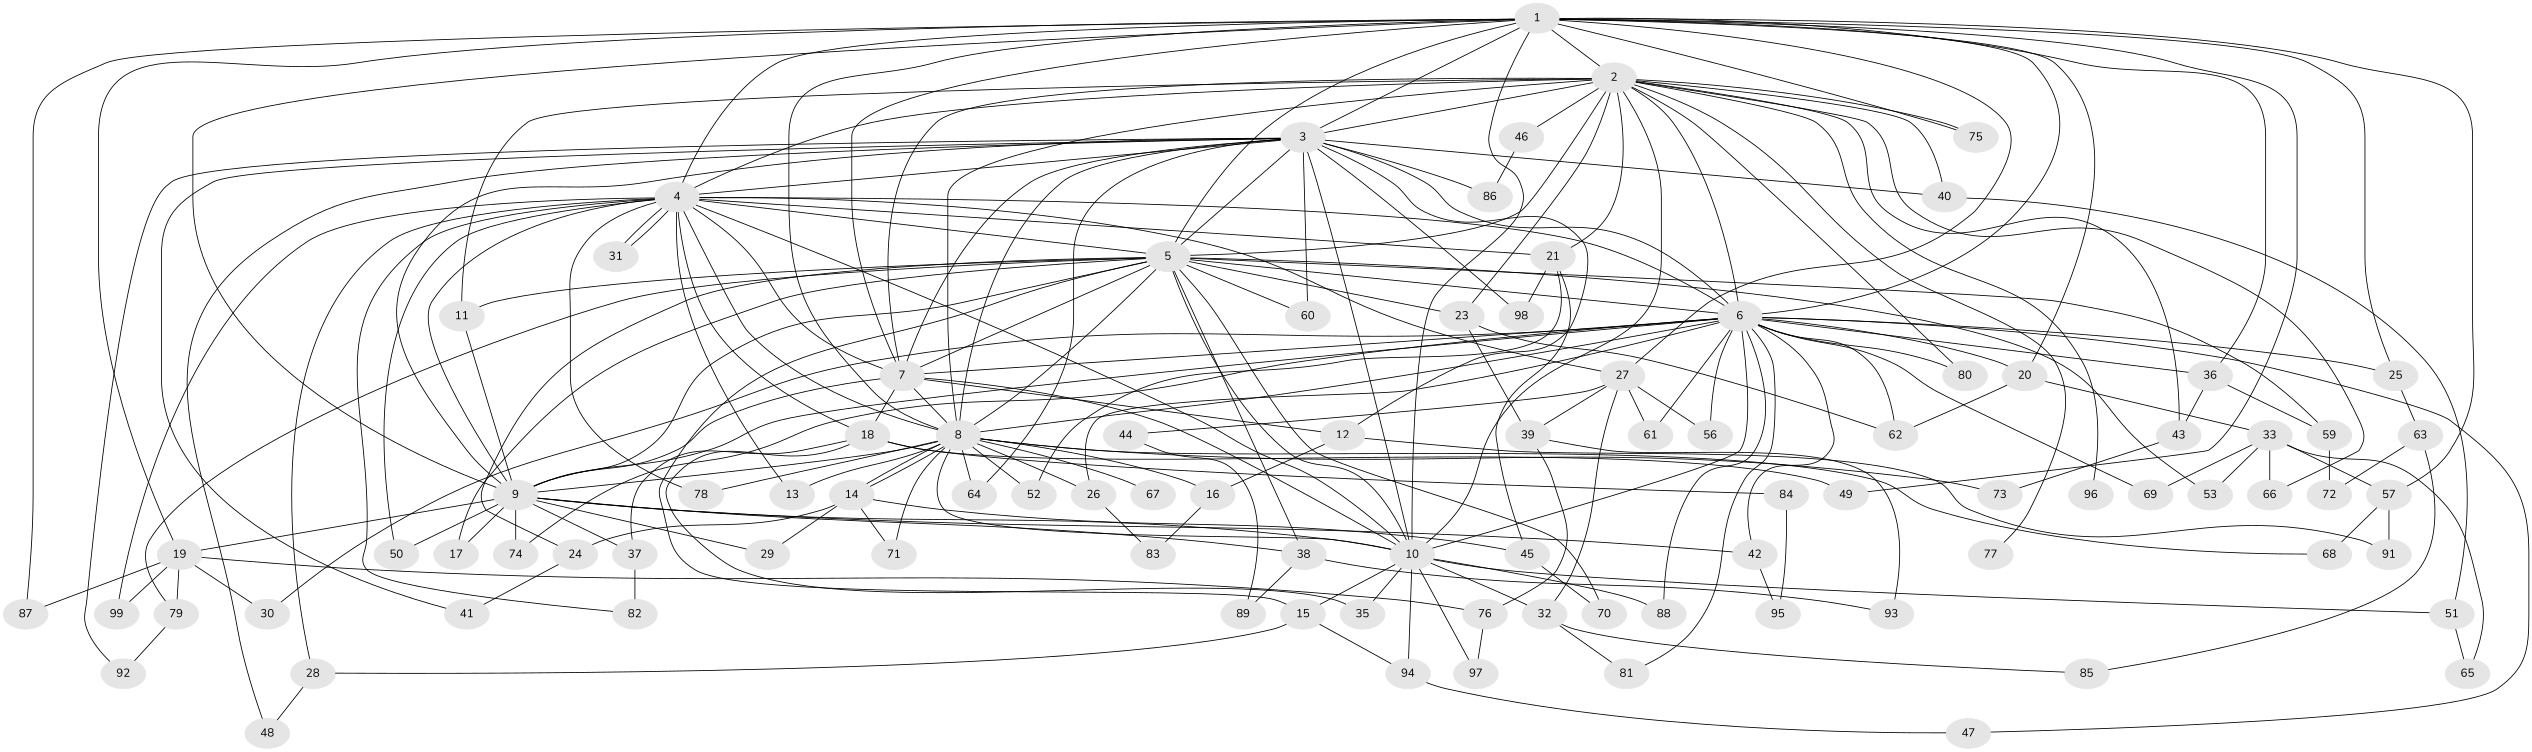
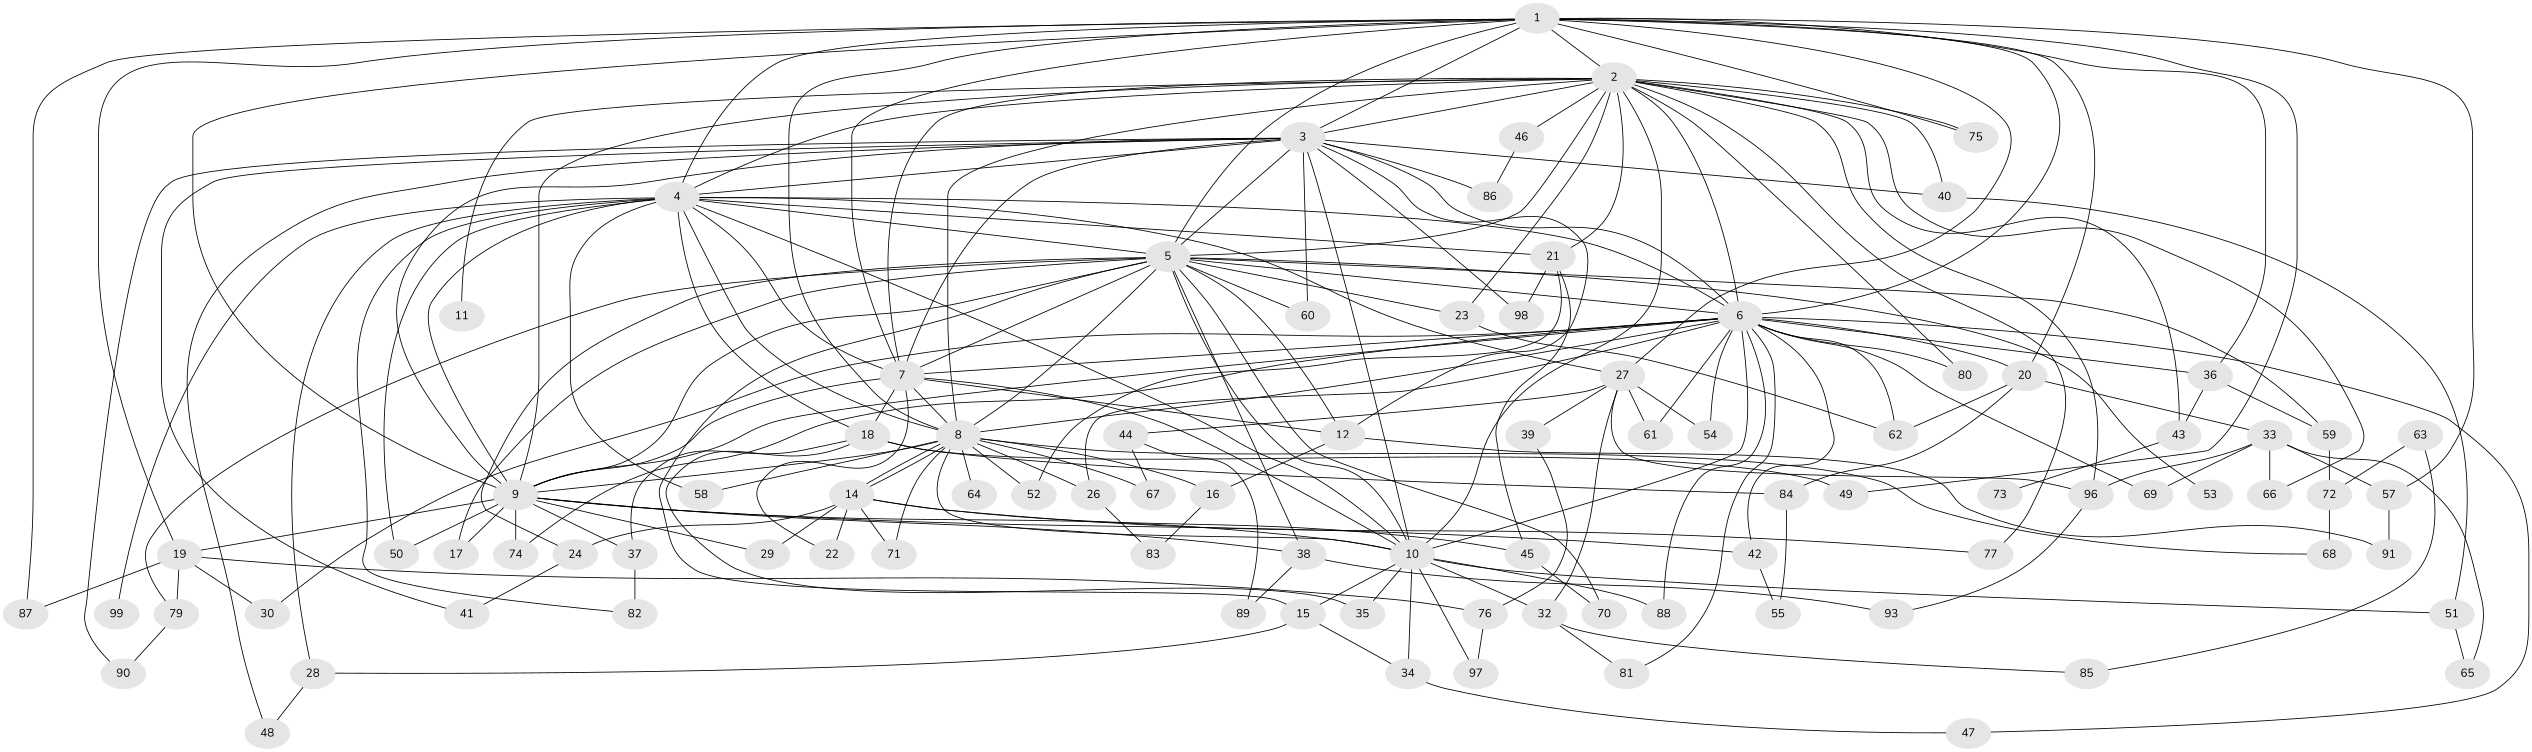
(1048, 197) -> none
(1074, 253) -> none
(616, 257) -> none
(1472, 260) -> none
(811, 270) -> (1268, 328)
(2396, 376) -> none
(1498, 380) -> none
(489, 406) -> (947, 101)
(1710, 435) -> (1710, 435)
(1777, 454) -> (2008, 577)
none -> (1916, 454)
(1480, 458) -> none
none -> (1139, 465)
(2240, 465) -> (2180, 464)
none -> (1891, 477)
(701, 495) -> (701, 495)
(792, 495) -> none
(2359, 525) -> (2329, 525)
none -> (1558, 532)
none -> (832, 555)
(148, 584) -> none
(1778, 614) -> (1778, 614)
(123, 674) -> (123, 674)
(1408, 674) -> (1408, 674)
